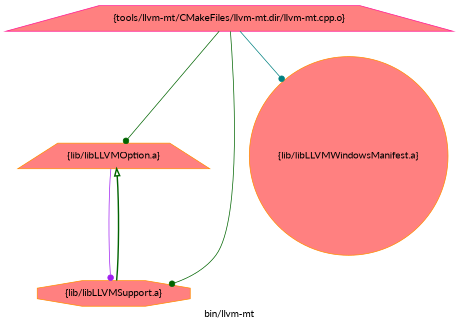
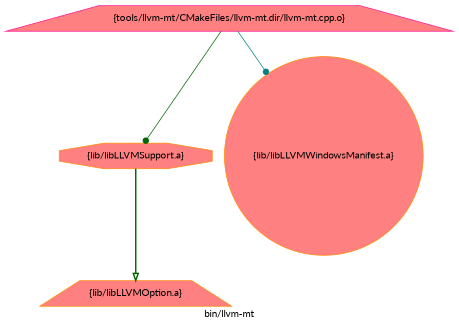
(174, 85) -> none
(109, 222) -> none
